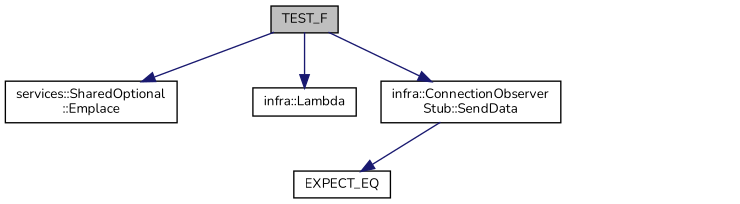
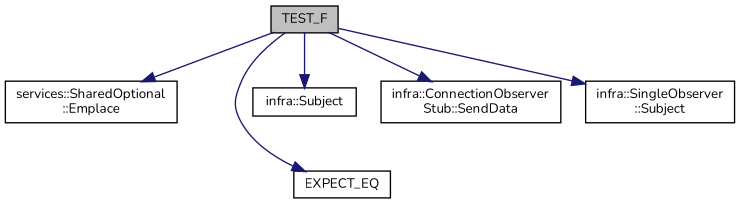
(305, 102) -> (305, 102)
none -> (660, 102)
(407, 143) -> (235, 103)
